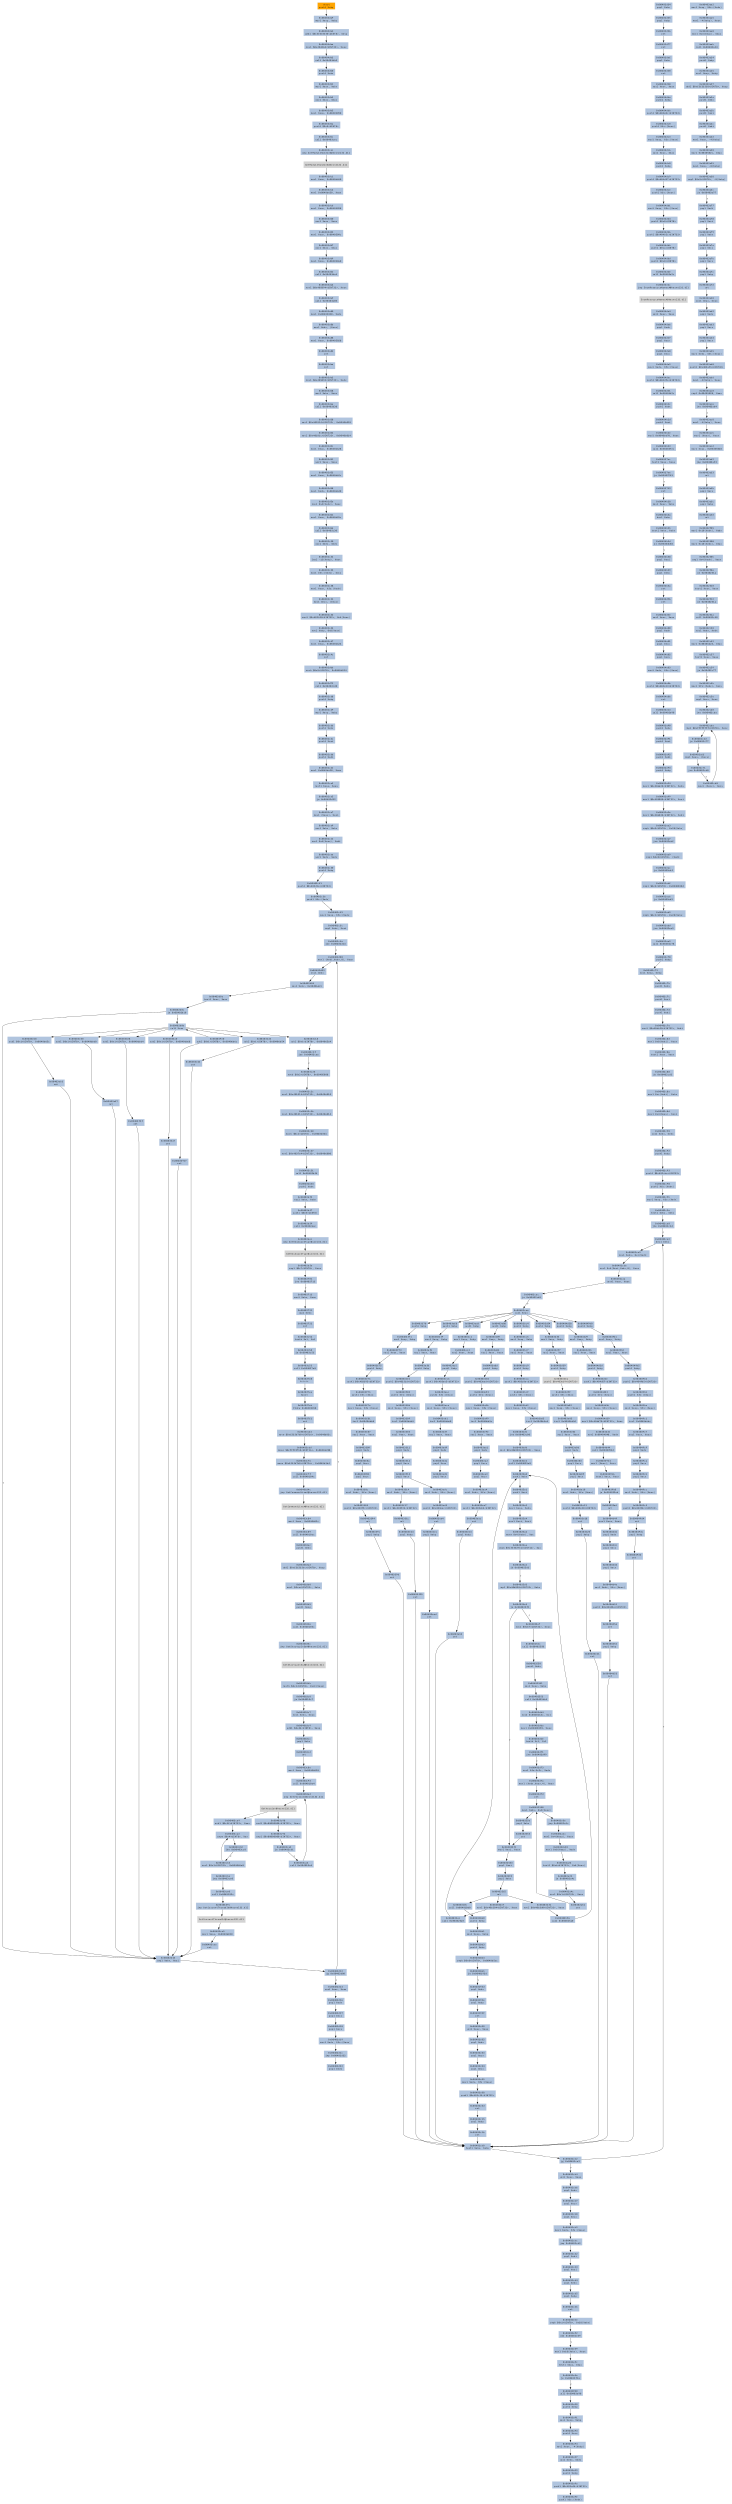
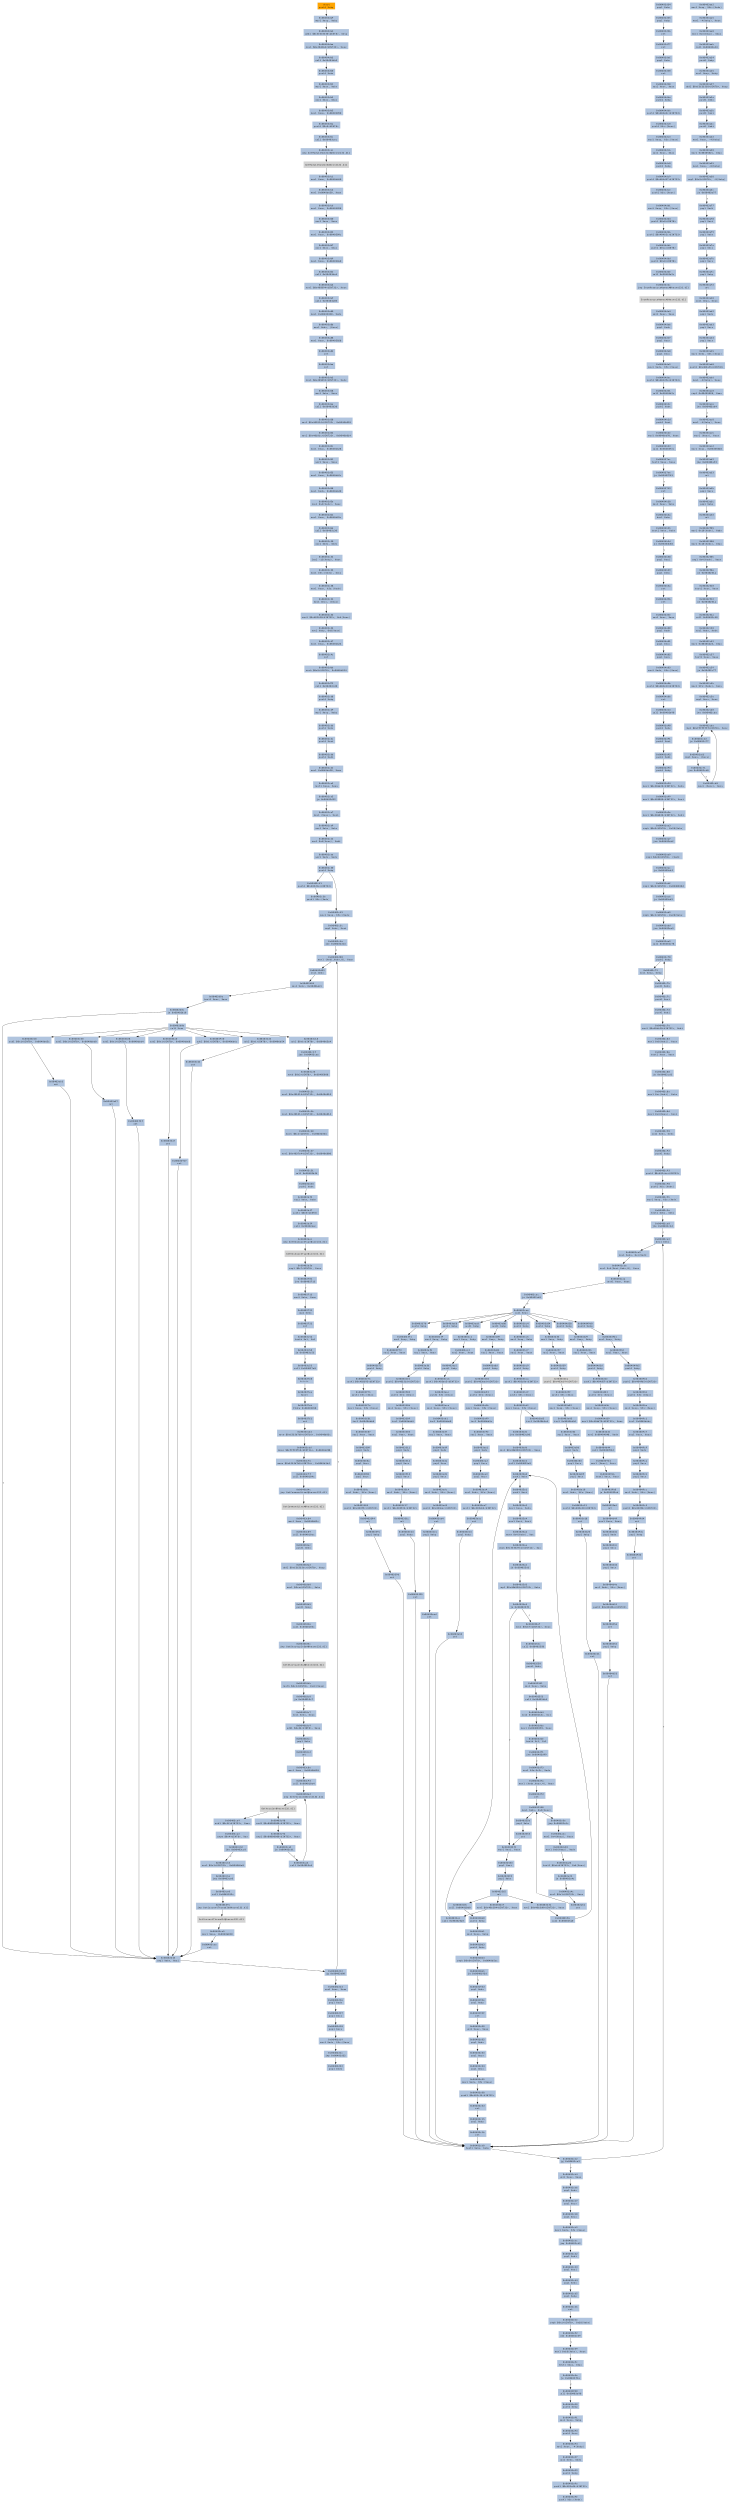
(664, 198) -> none
(664, 847) -> none
(326, 905) -> (336, 890)
(664, 950) -> (665, 972)
none -> (663, 990)
(198, 1033) -> (195, 1033)
(529, 1426) -> (521, 1419)
(421, 1483) -> (440, 1482)
(221, 1849) -> (223, 1870)
